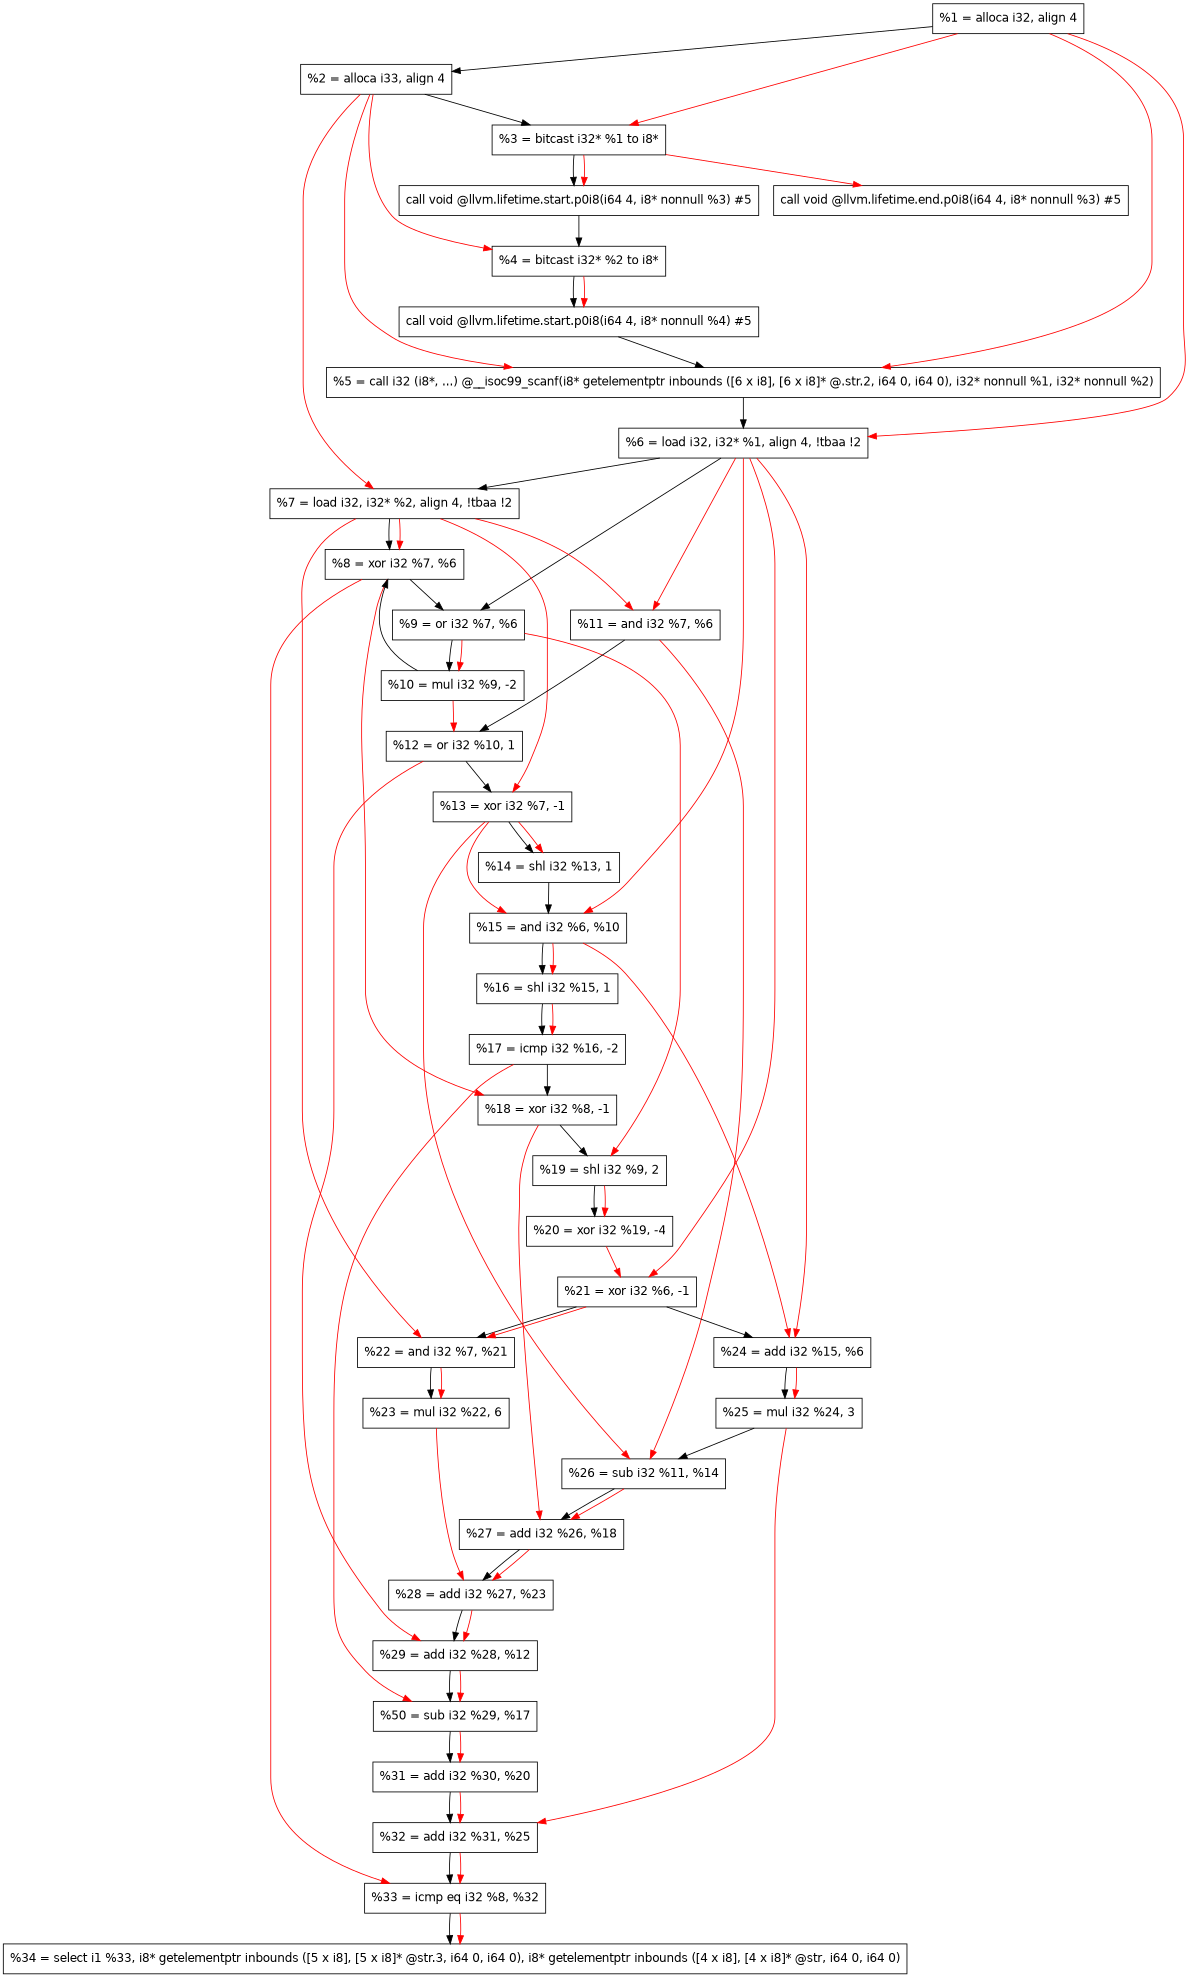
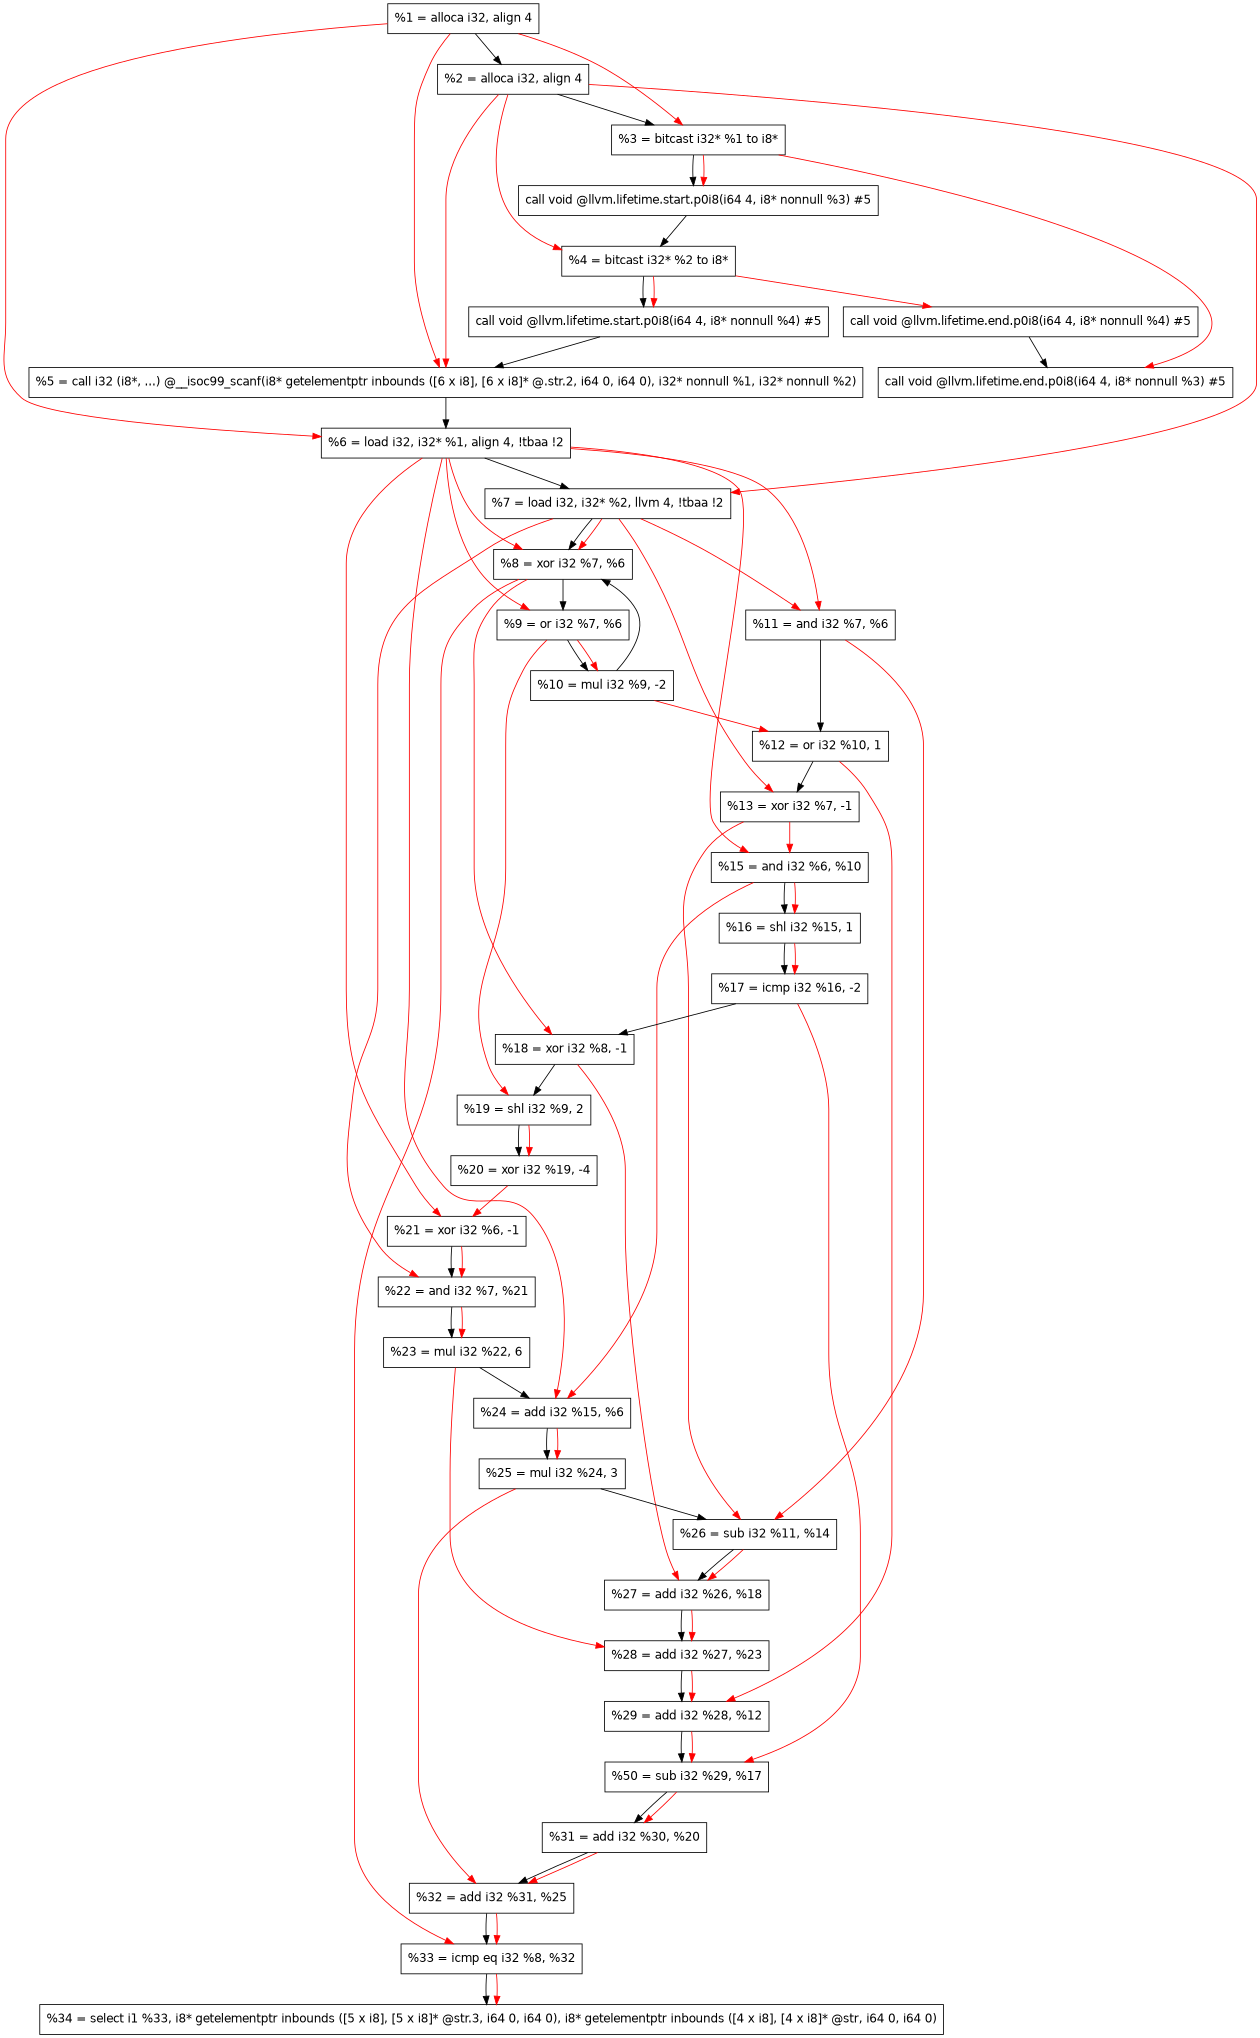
(376, 79) -> (513, 79)
none -> (1021, 322)
(395, 504) -> (608, 504)
none -> (471, 510)
(605, 532) -> (464, 543)
(549, 868) -> none
(708, 1322) -> (501, 1381)
